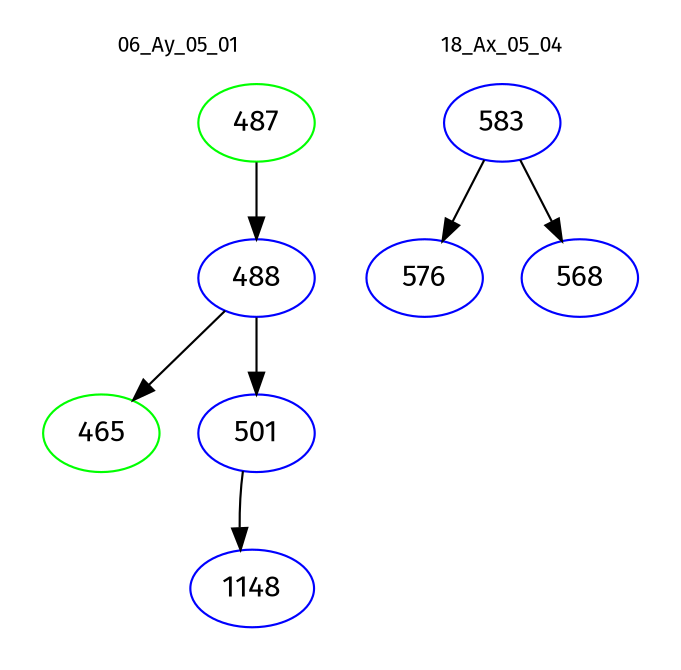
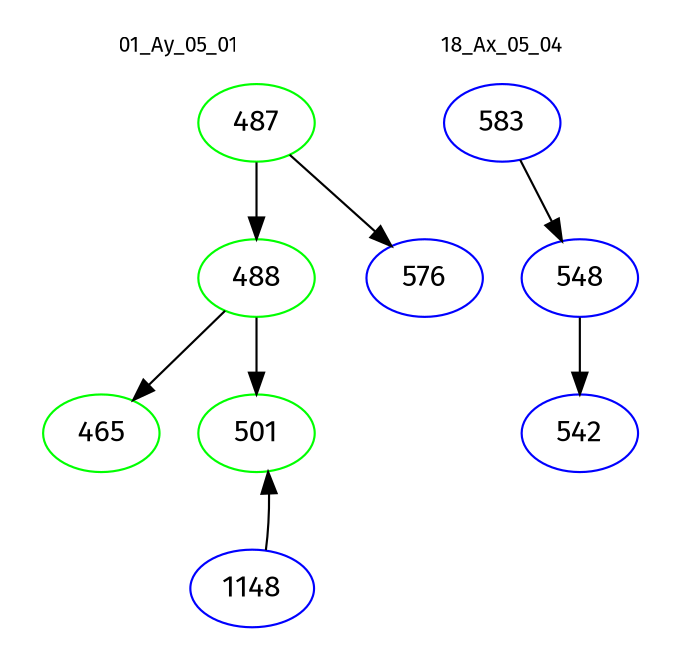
(179, 46) -> (179, 46)
(468, 191) -> (318, 180)
(257, 278) -> (257, 278)
(580, 278) -> (580, 278)
(257, 433) -> (257, 433)
none -> (580, 433)
(240, 499) -> (268, 522)
